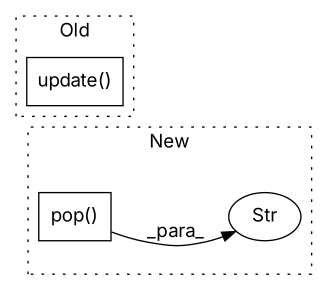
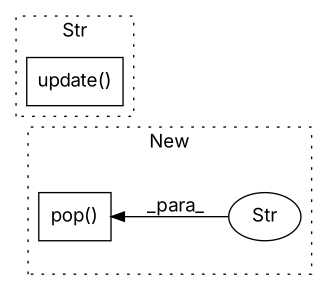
(75, 31) -> (75, 31)
(167, 245) -> (176, 217)
